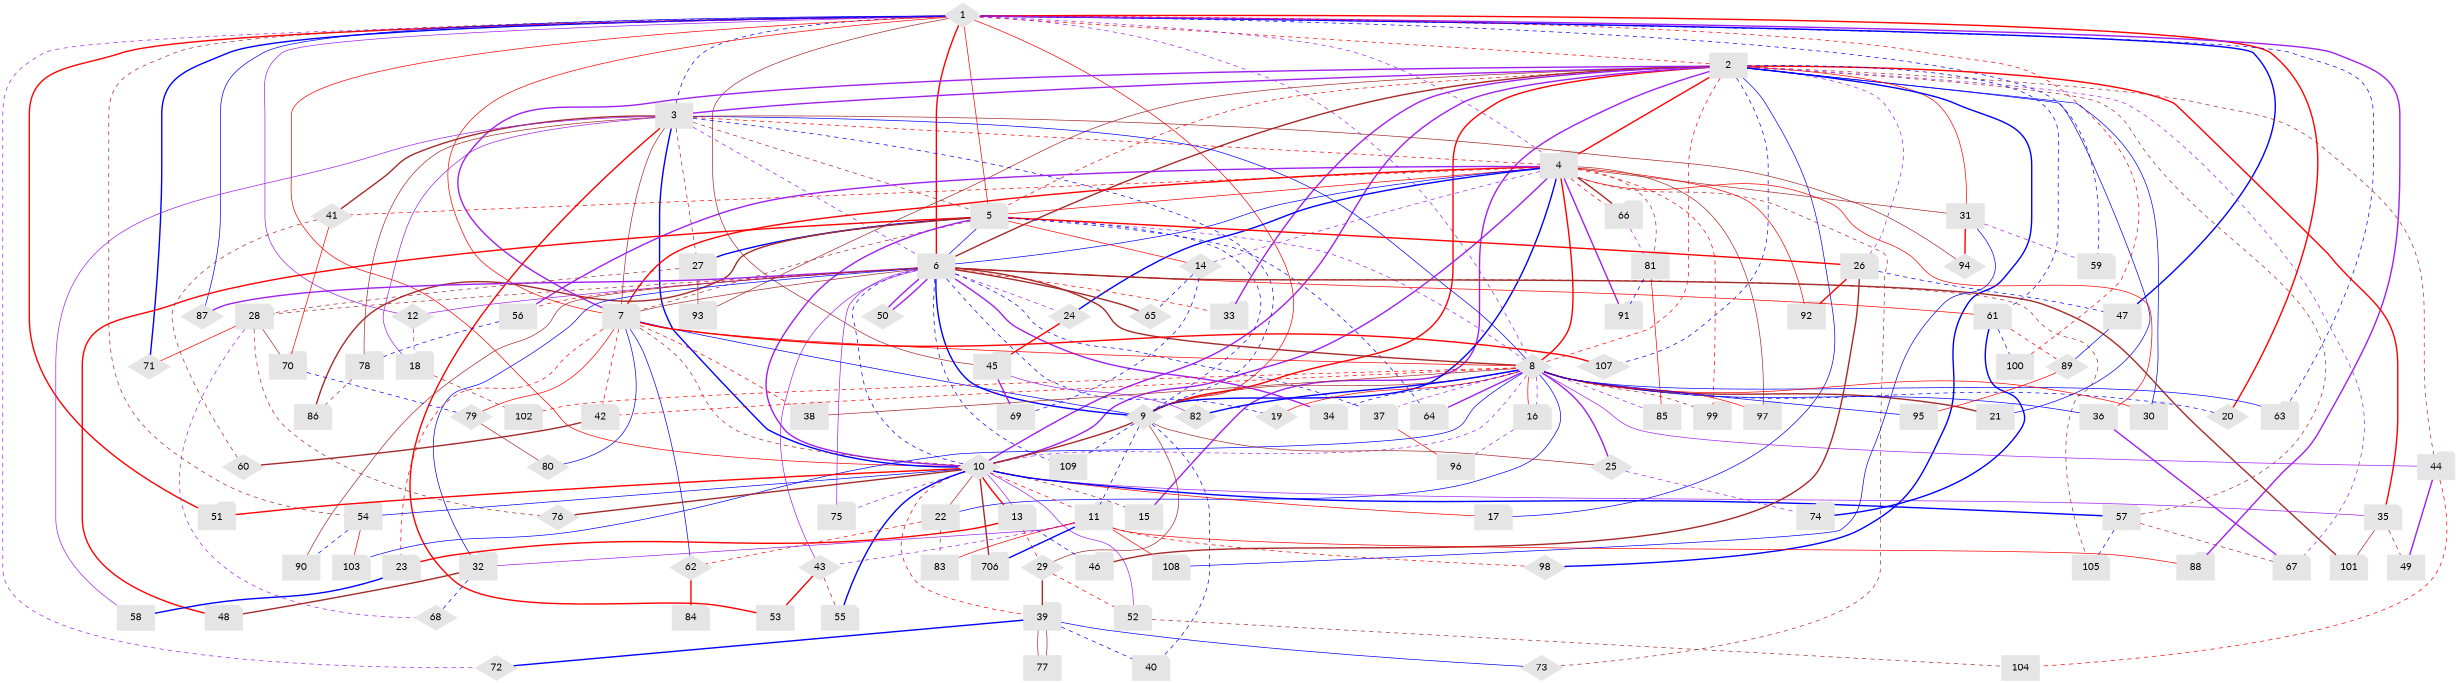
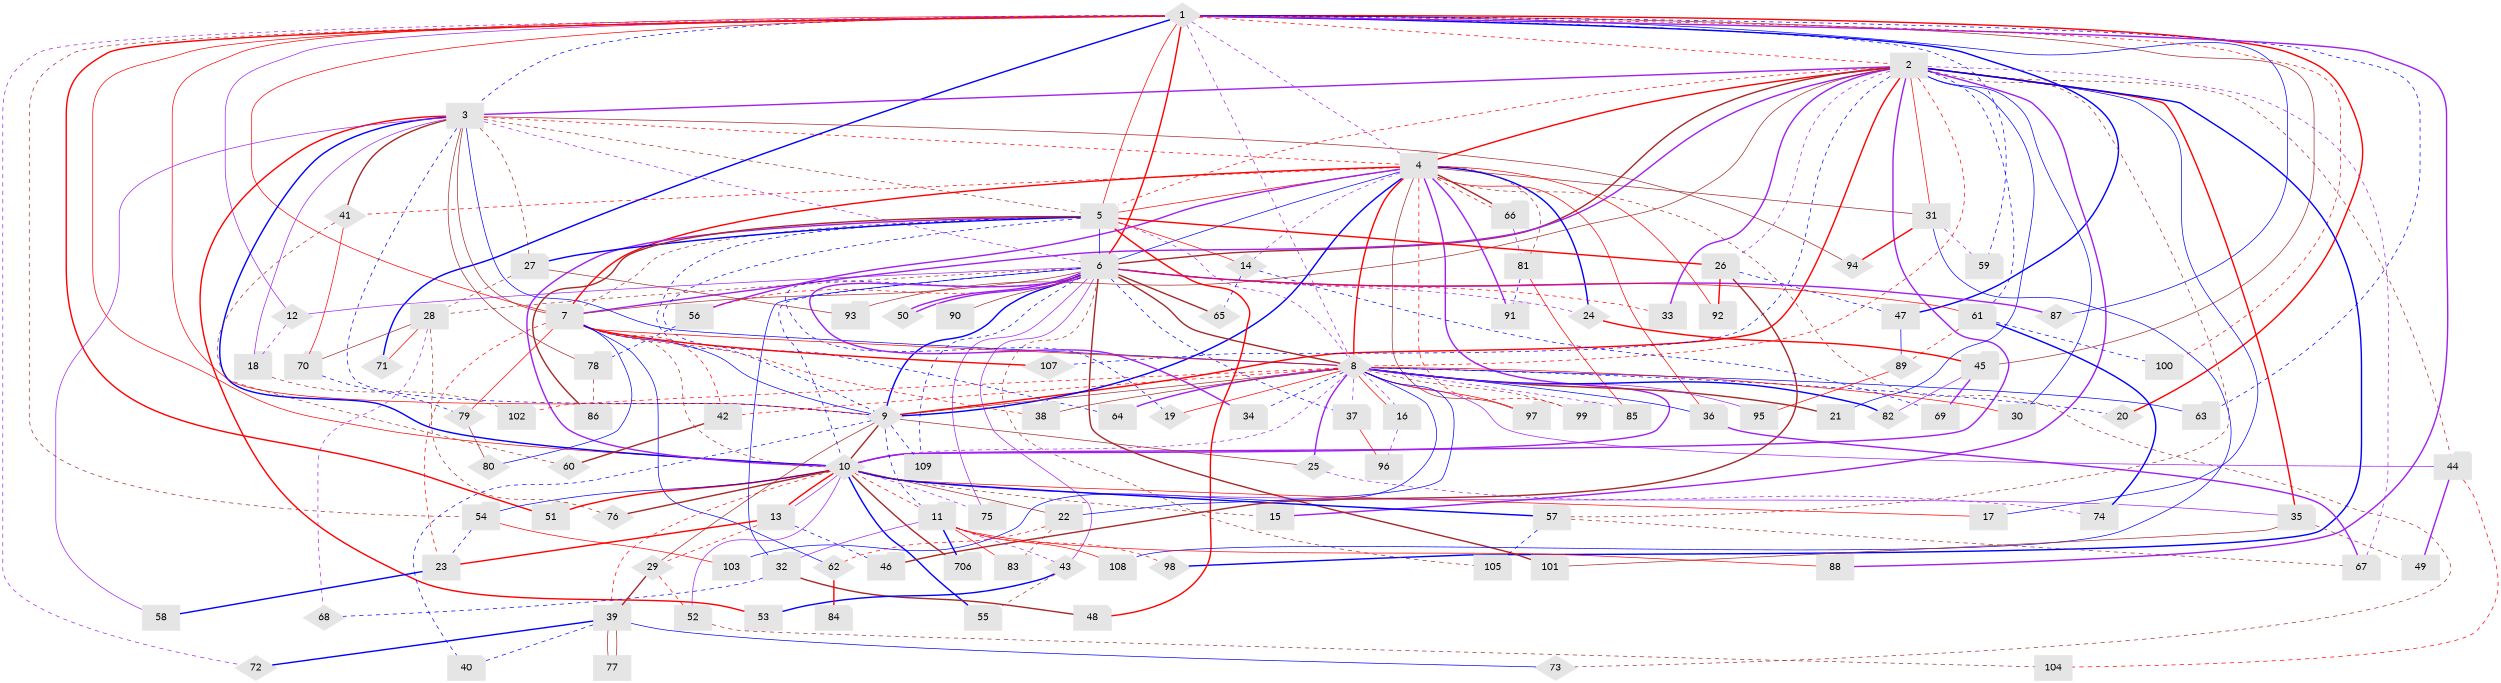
(1775, 402) -> (1555, 384)
(332, 543) -> (461, 543)
(800, 591) -> (940, 595)
